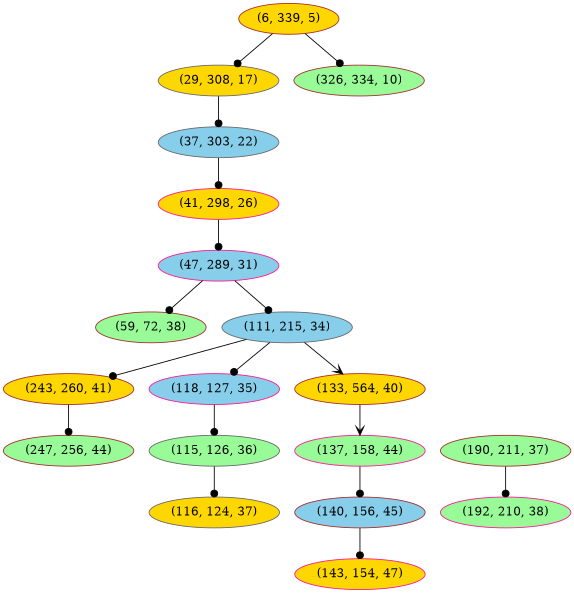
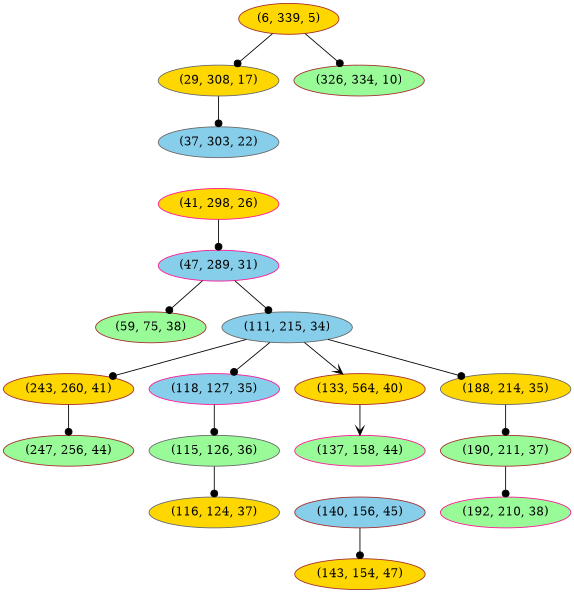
(219, 170) -> none
(151, 327) -> (151, 327)
none -> (506, 389)
(360, 478) -> none
(360, 574) -> (360, 574)
